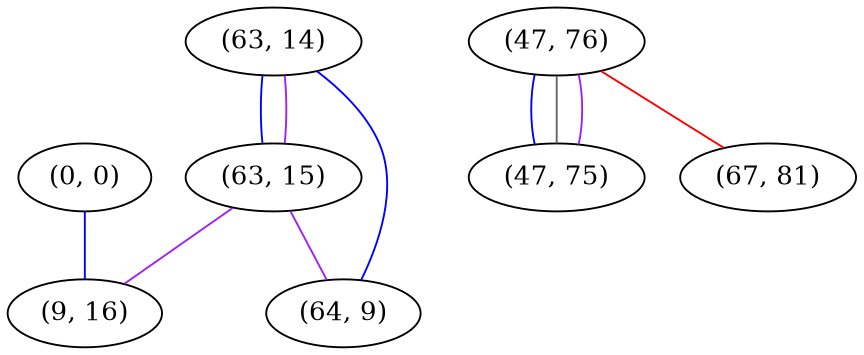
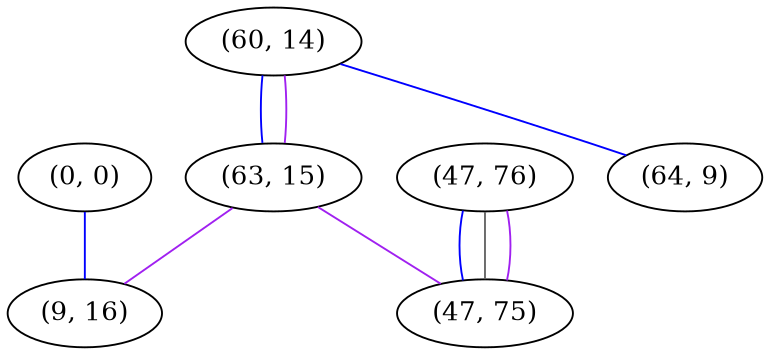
(274, 42) -> (274, 42)
(768, 177) -> none
(309, 246) -> (379, 245)
